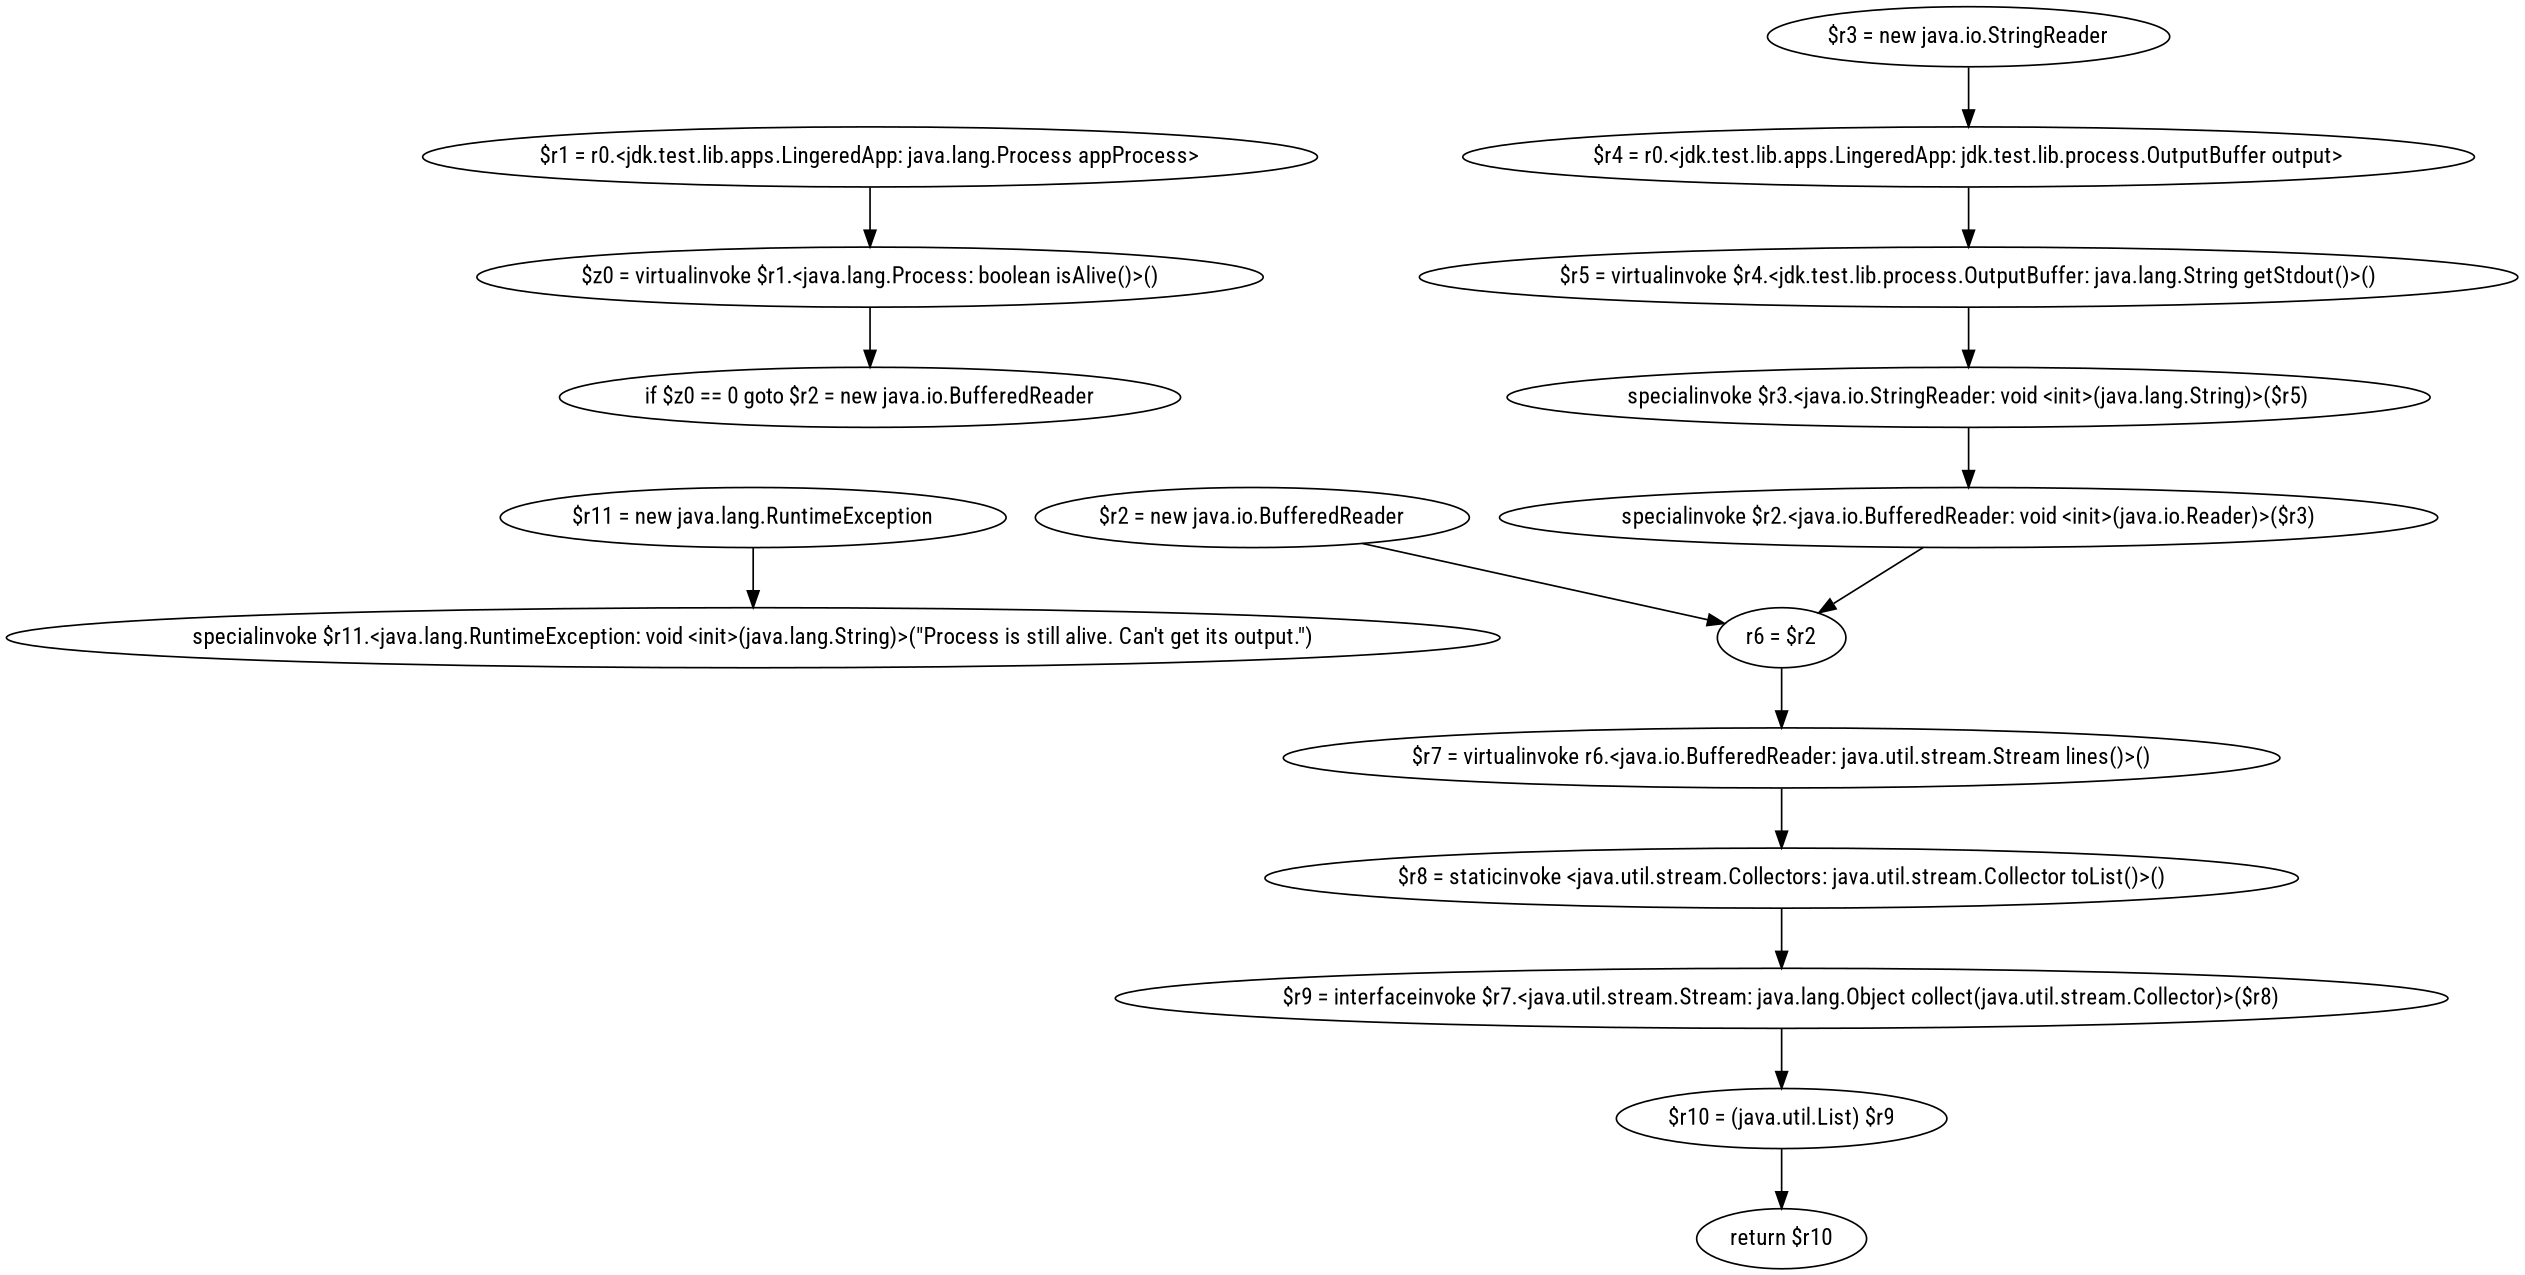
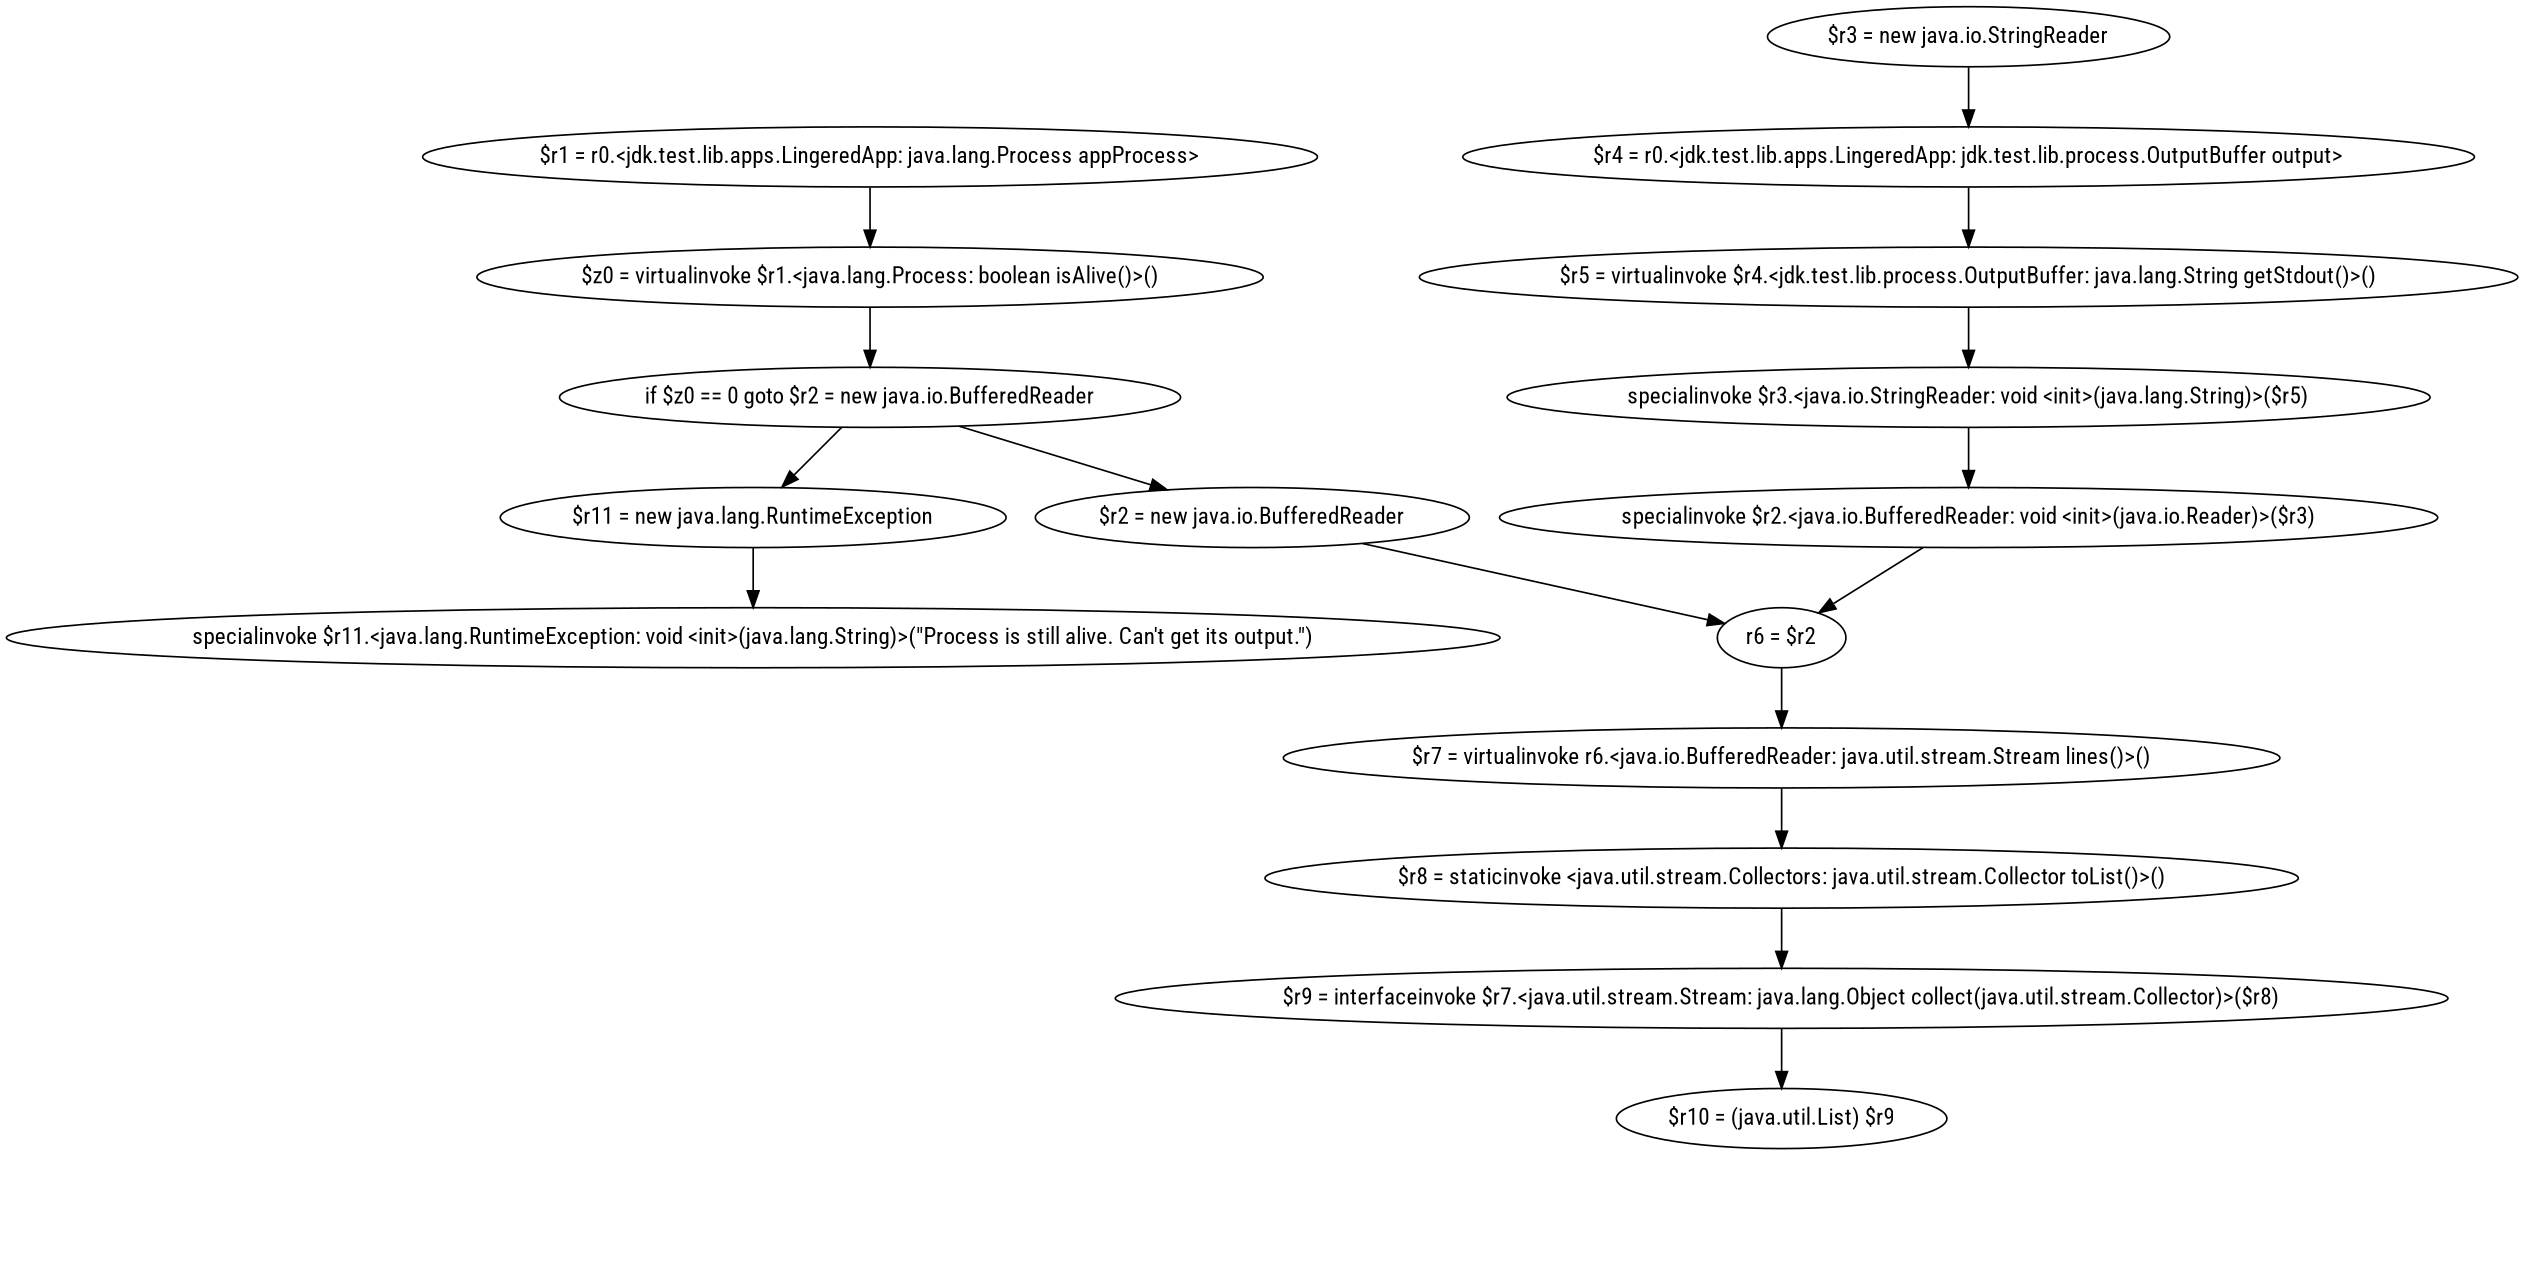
none -> (818, 451)
none -> (1055, 456)
(1782, 1239) -> none
